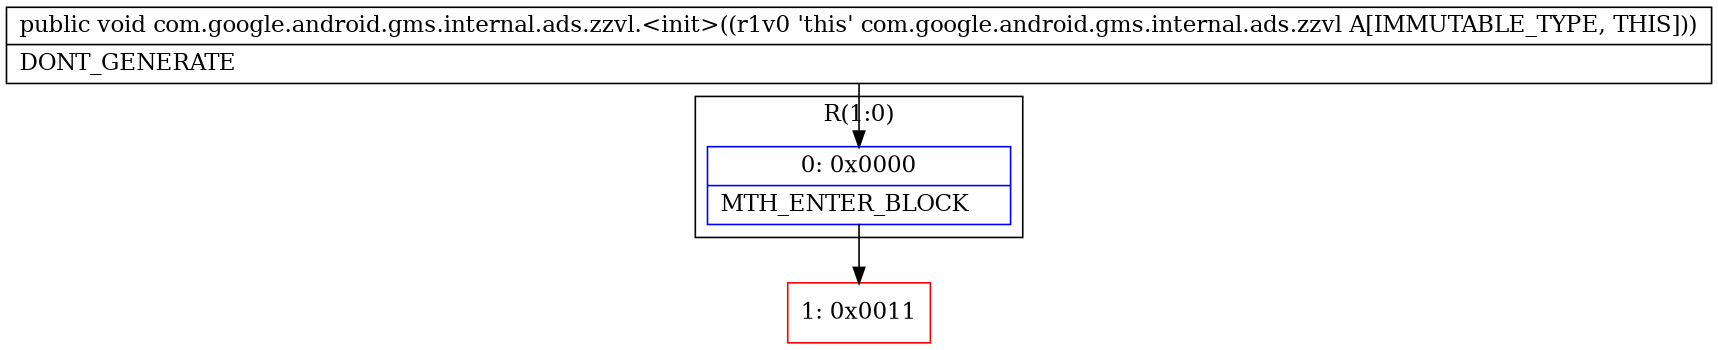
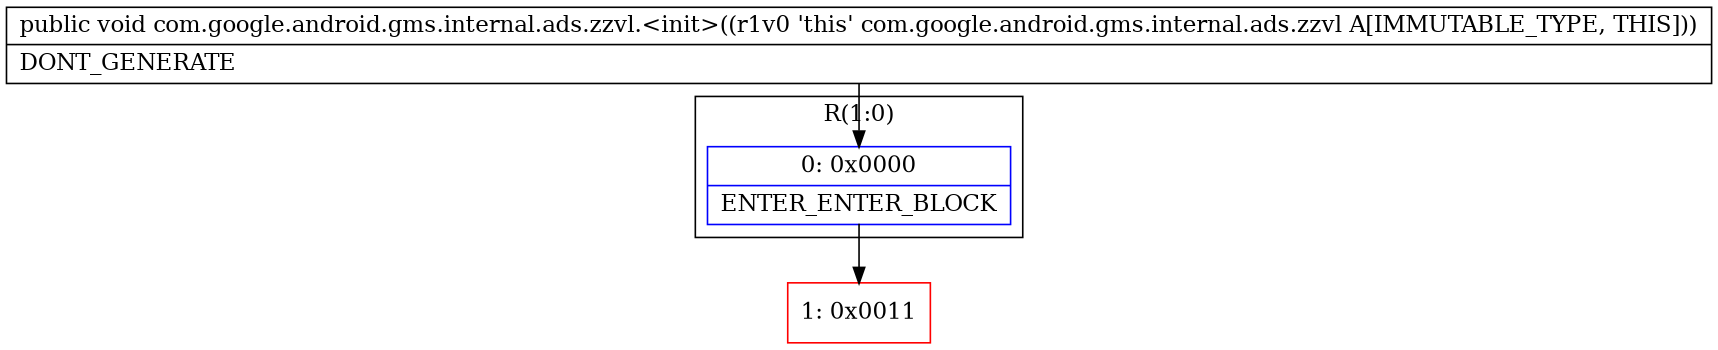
(845, 204) -> (859, 204)
